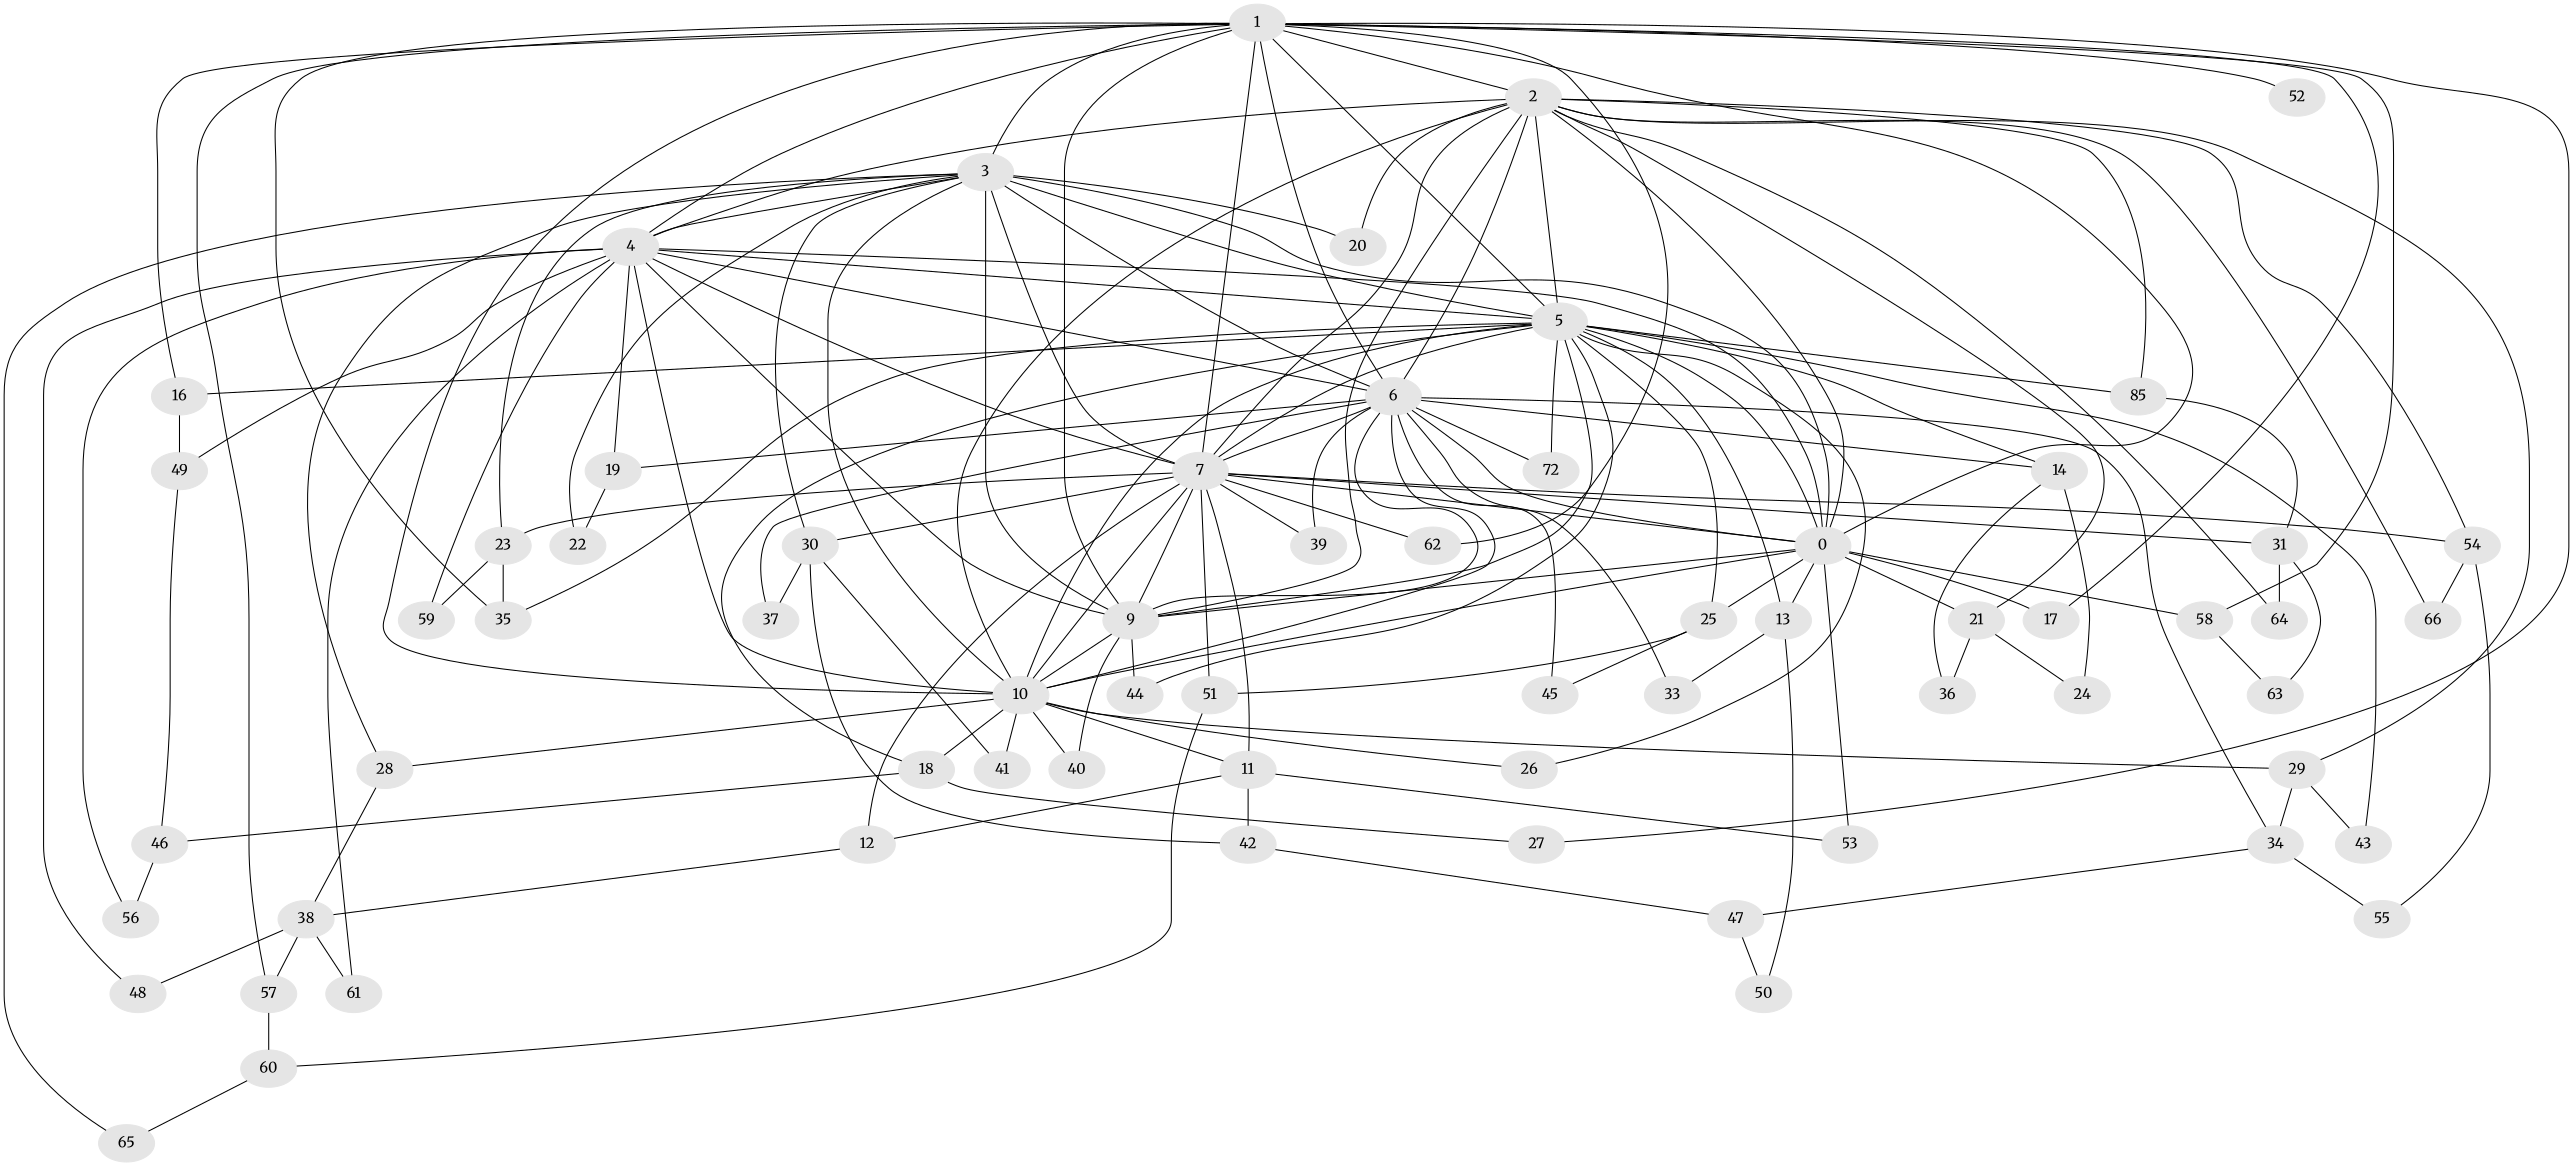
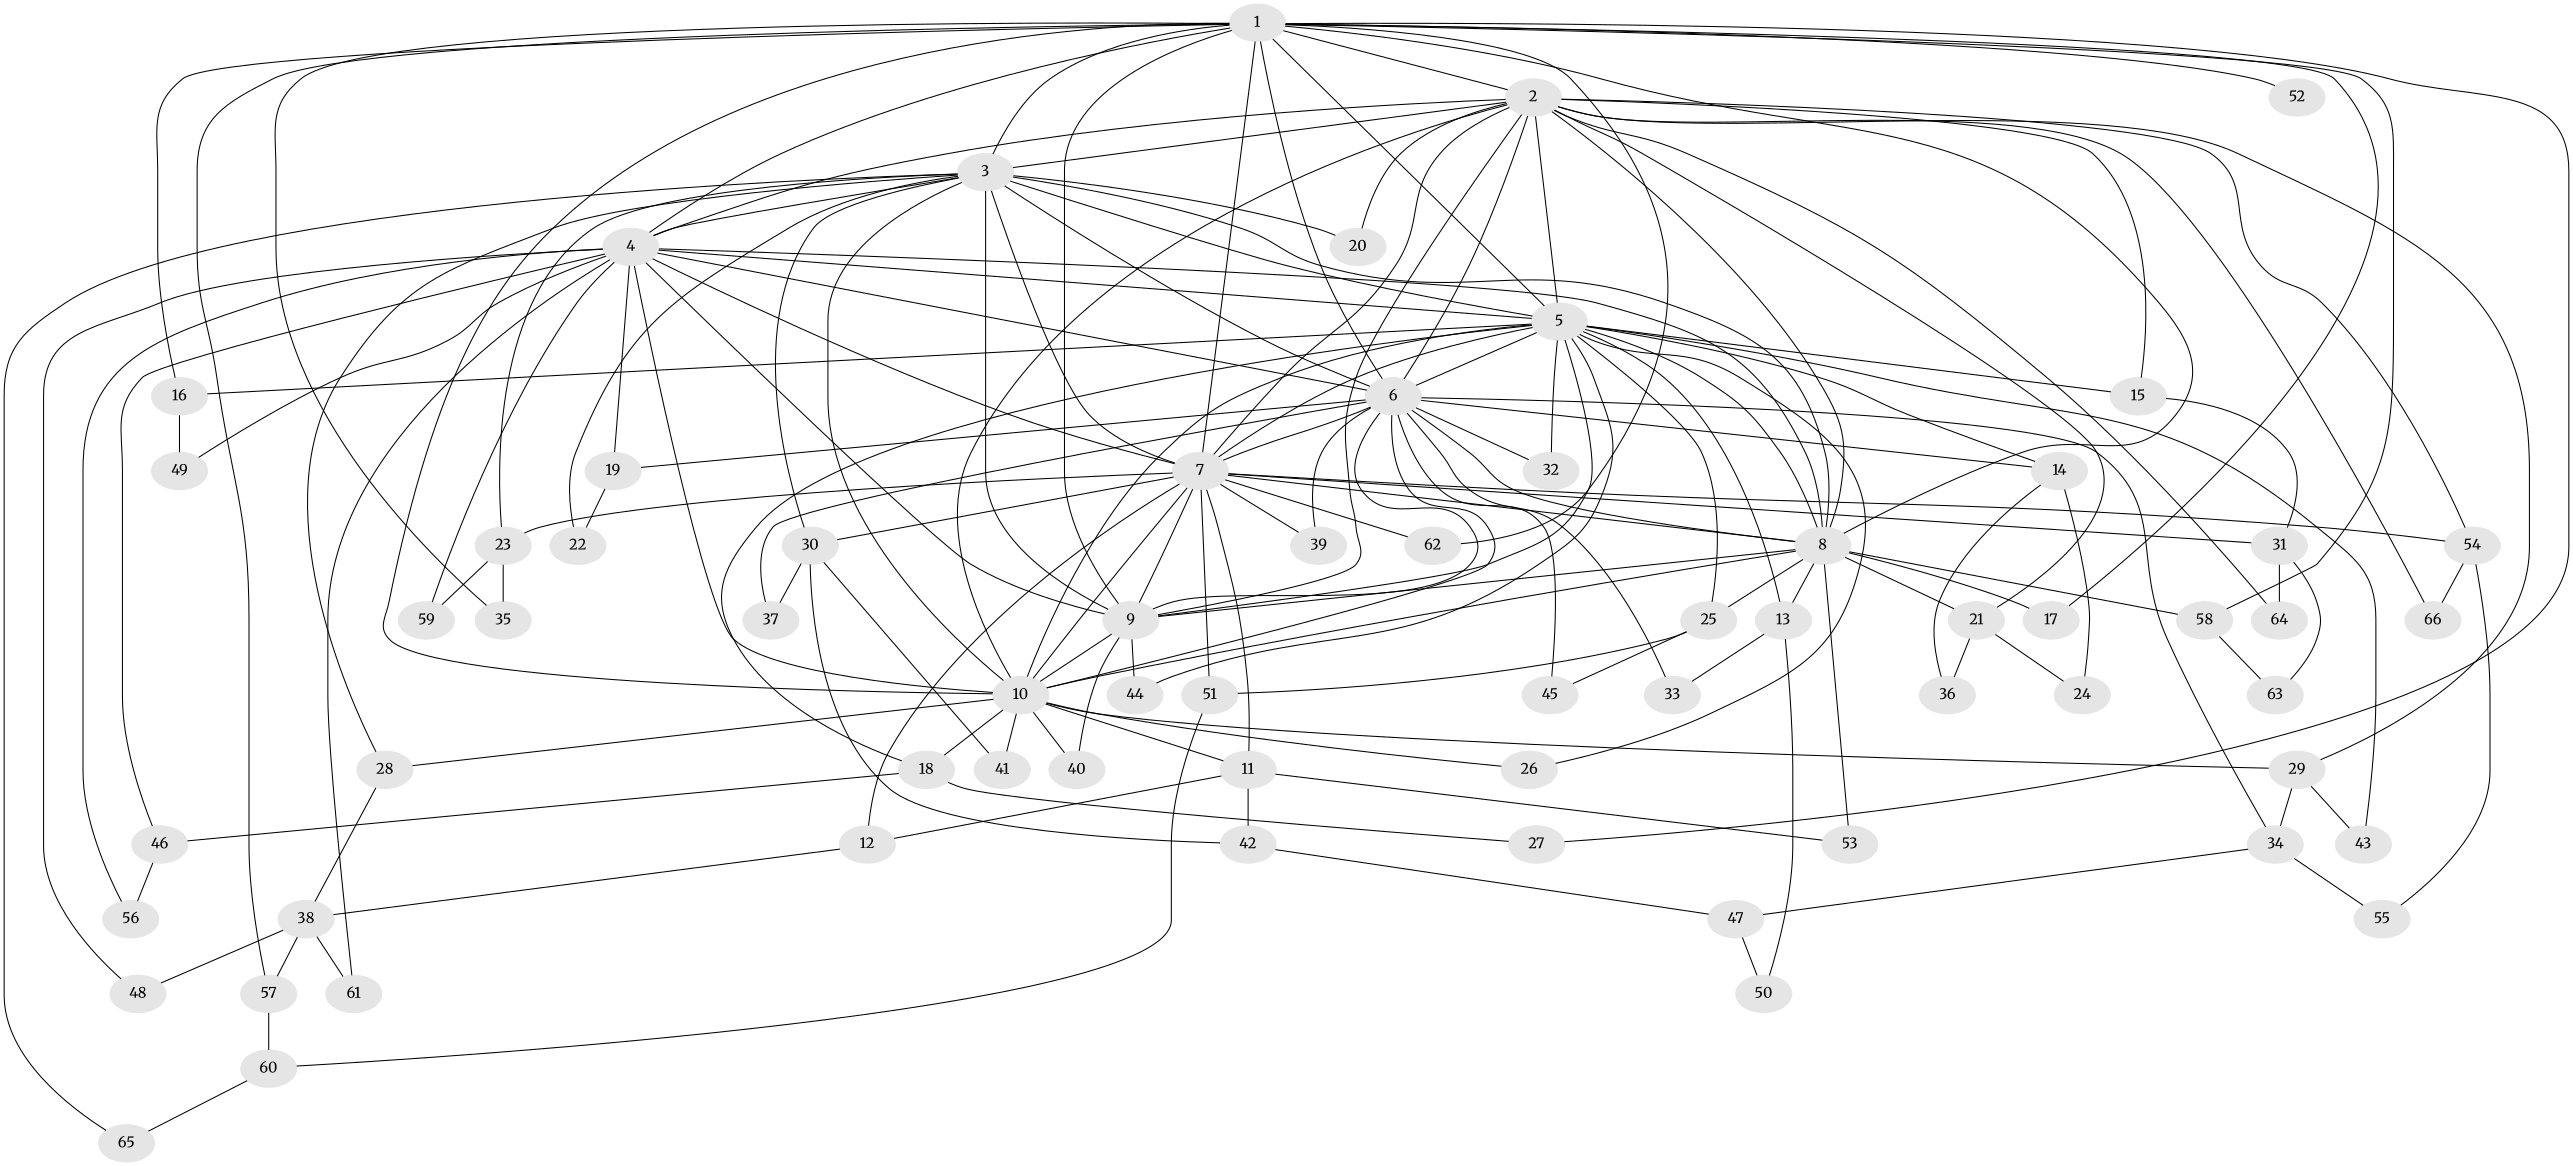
none -> (1260, 135)
(967, 361) -> (1476, 359)
(2138, 396) -> (2138, 396)
(1551, 471) -> (1551, 471)
(1823, 546) -> (1823, 546)
(170, 658) -> (152, 373)
